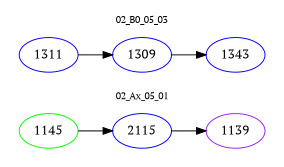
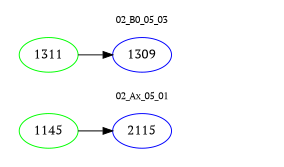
(49, 55) -> (49, 55)
(236, 55) -> none
(236, 131) -> none
